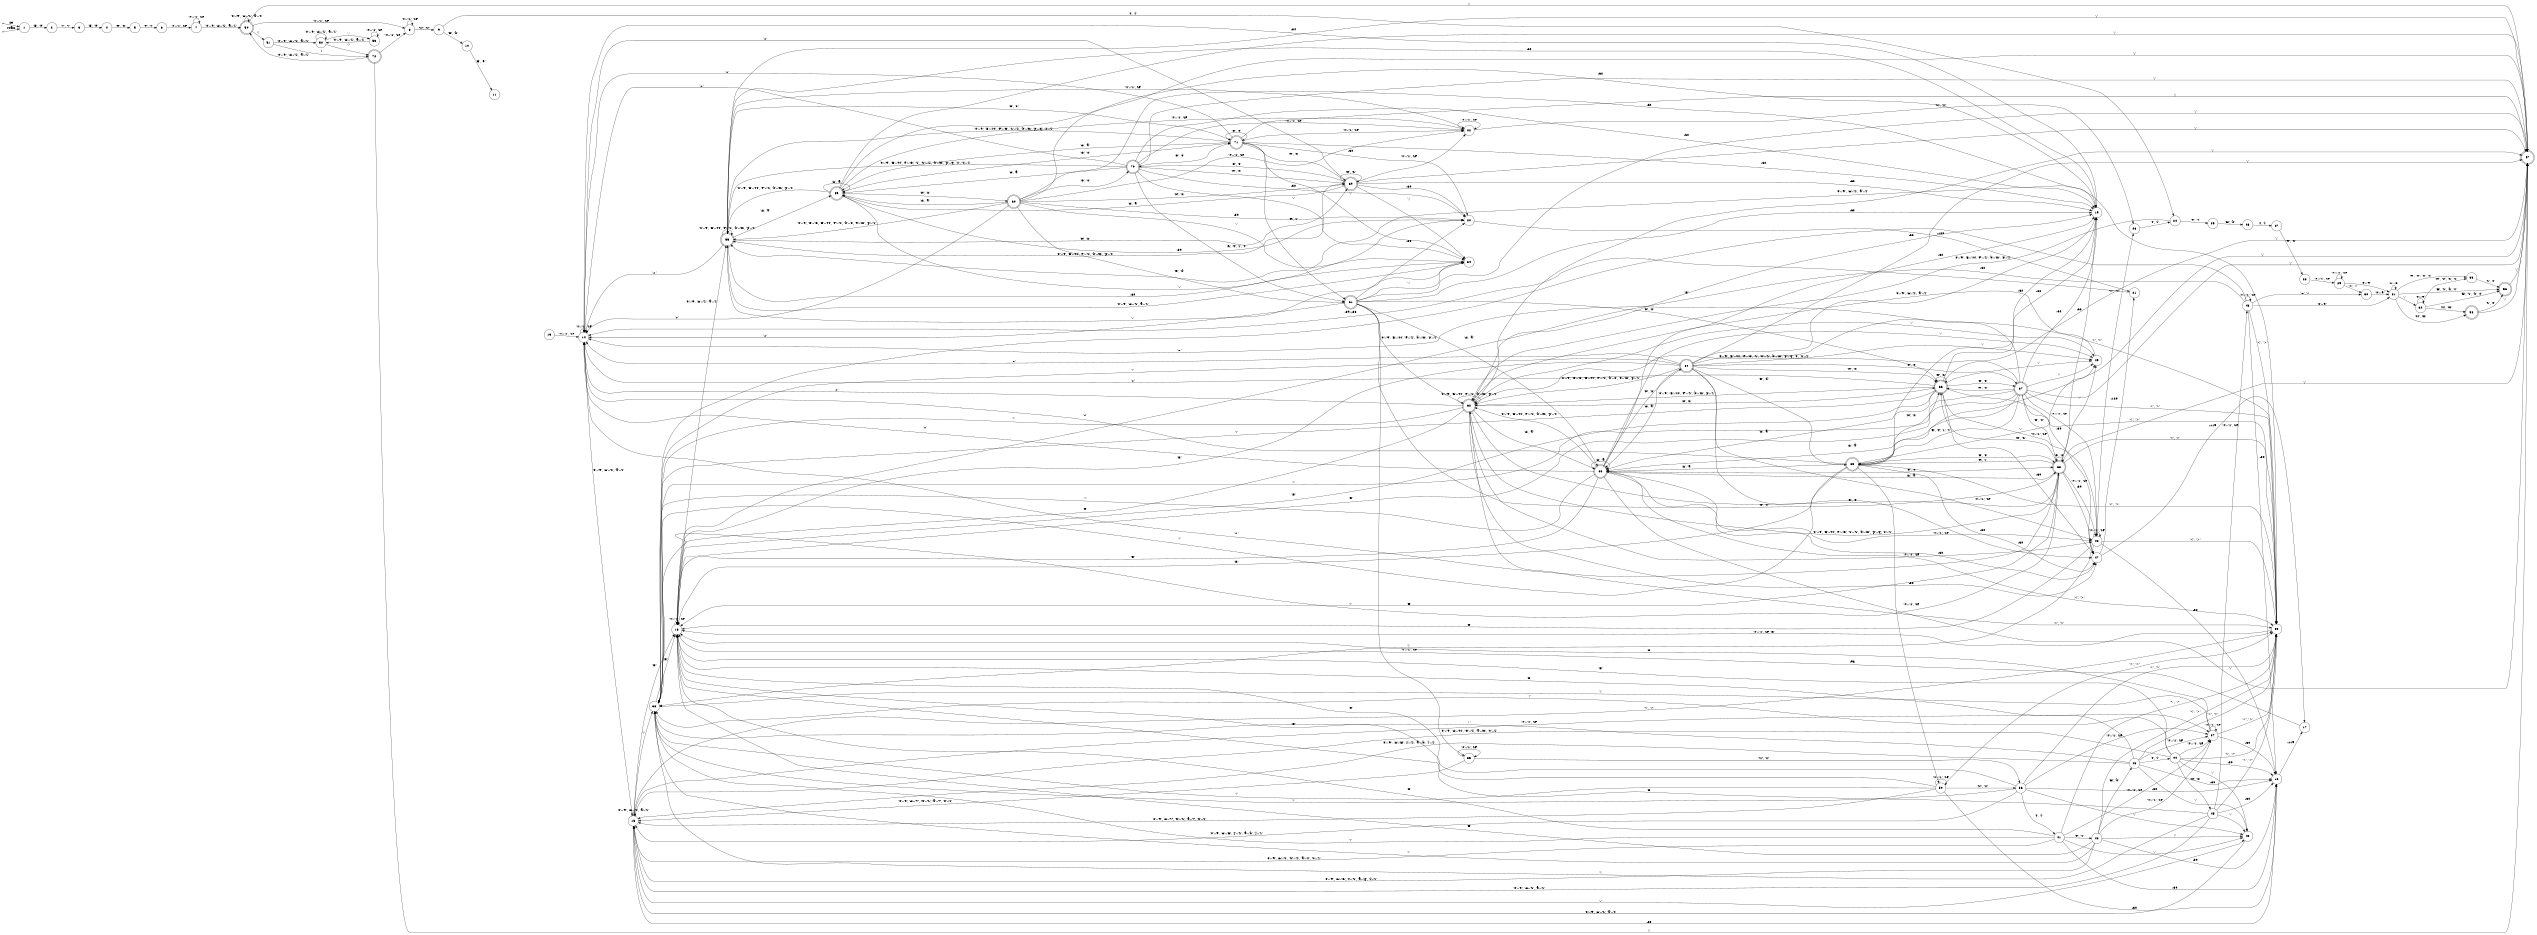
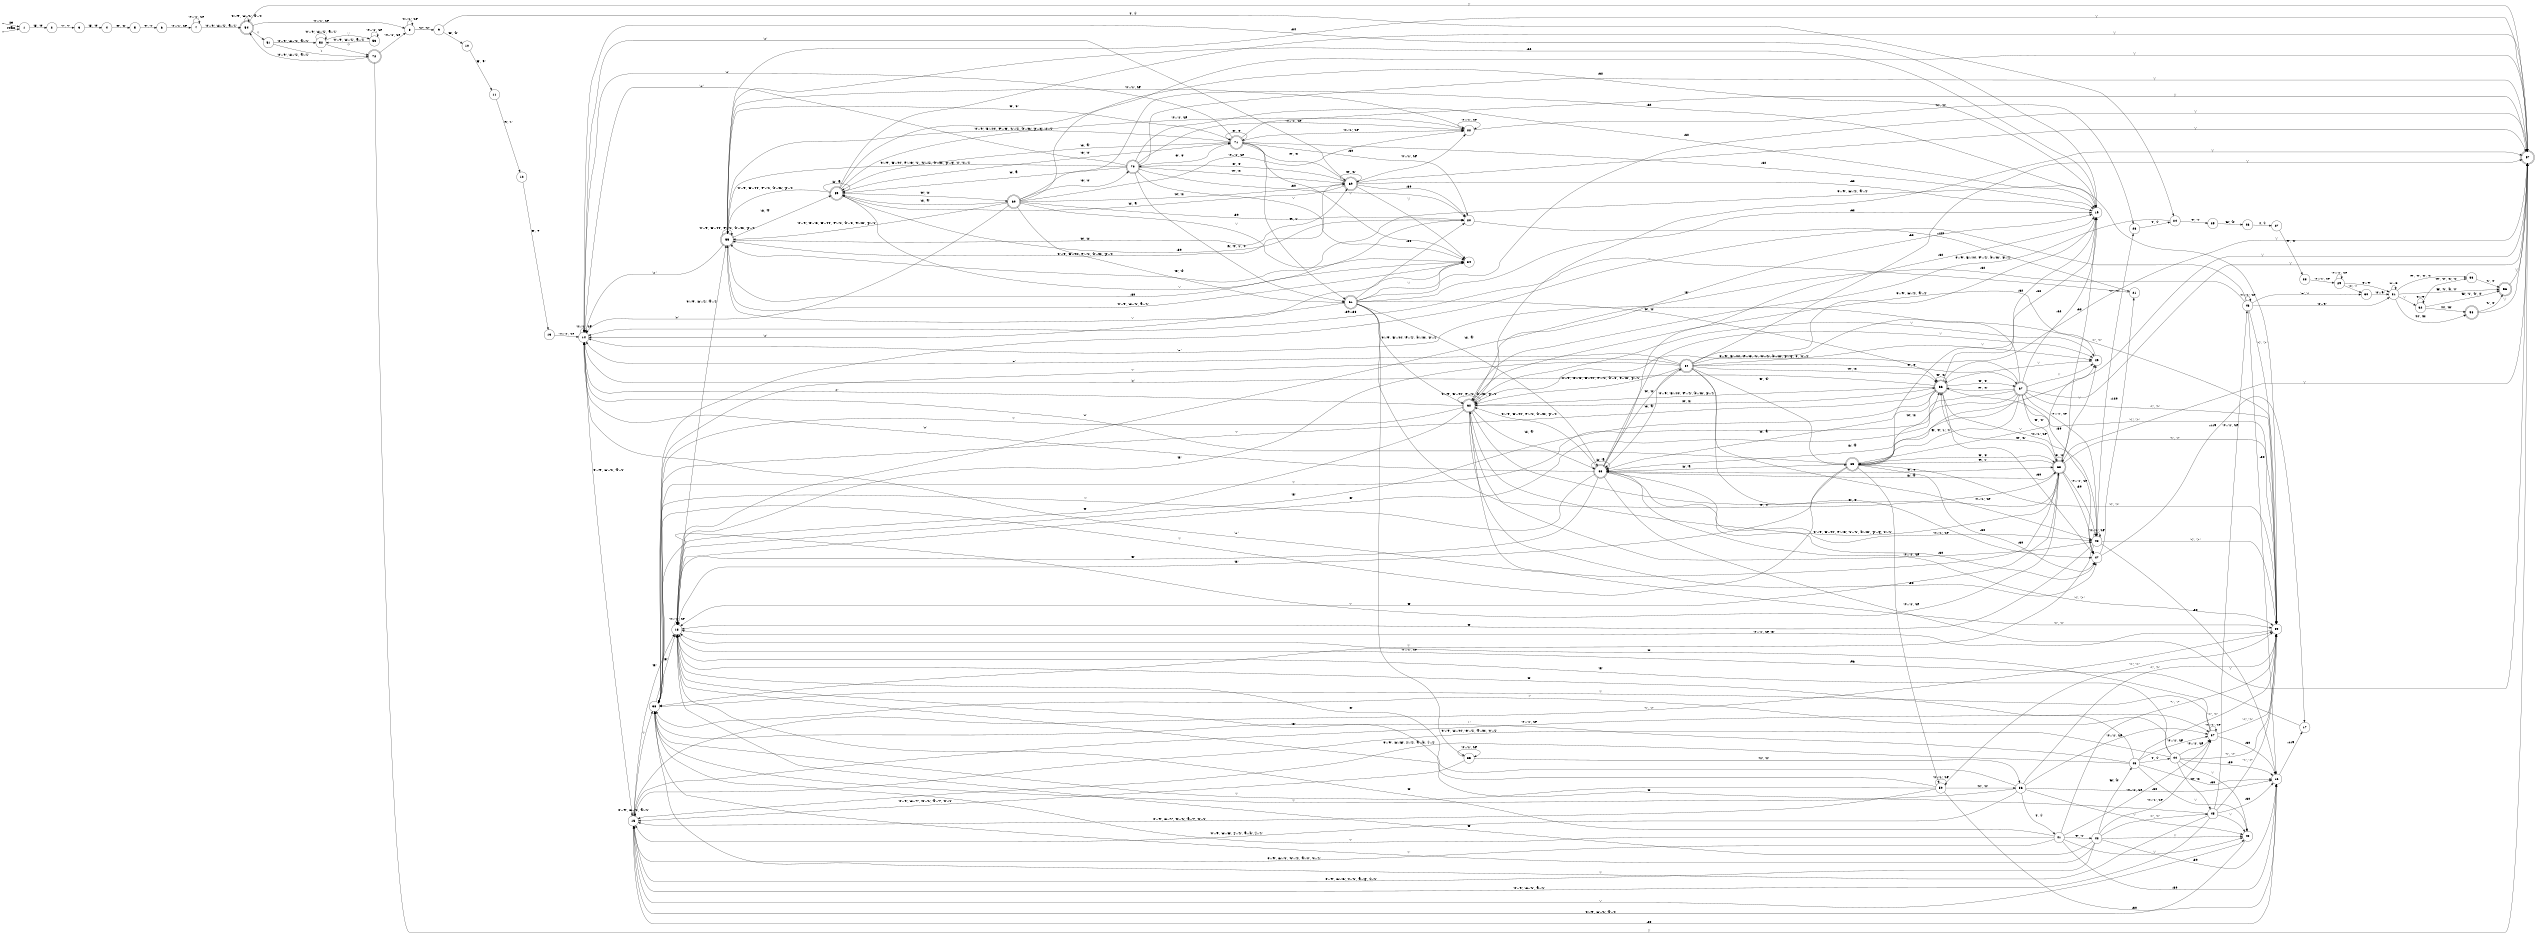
none -> (522, 177)
(2177, 726) -> (2152, 819)
